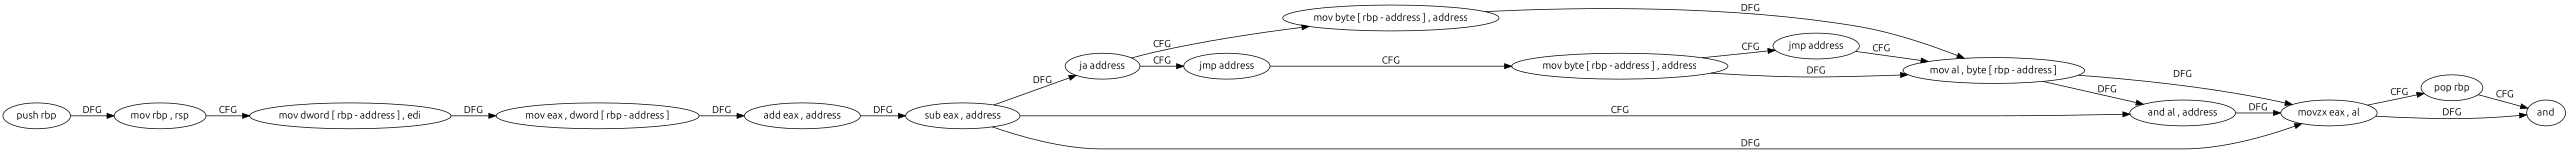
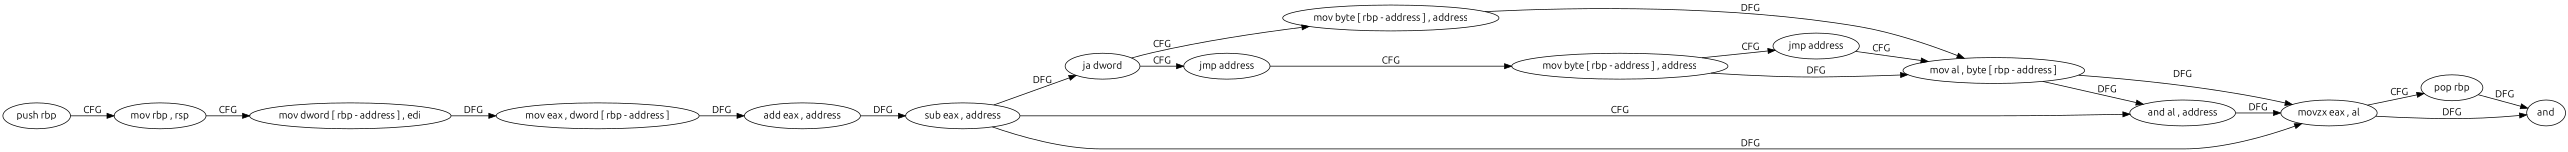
(1103, 66) -> (1103, 66)
(2505, 95) -> (2505, 95)
(92, 110) -> (92, 110)
